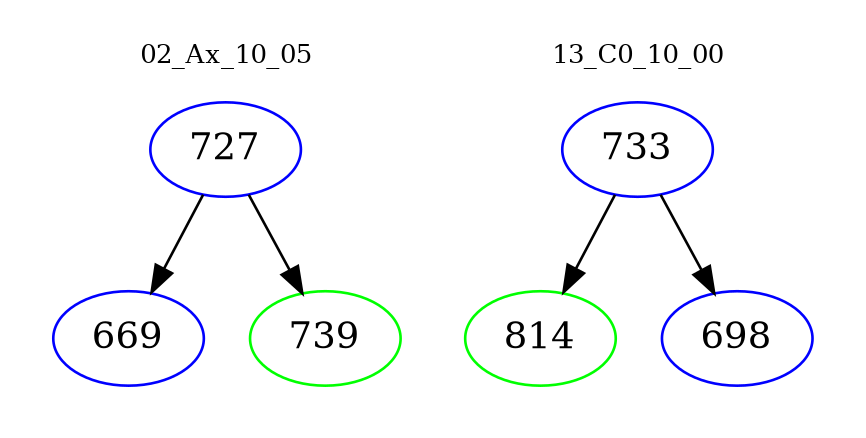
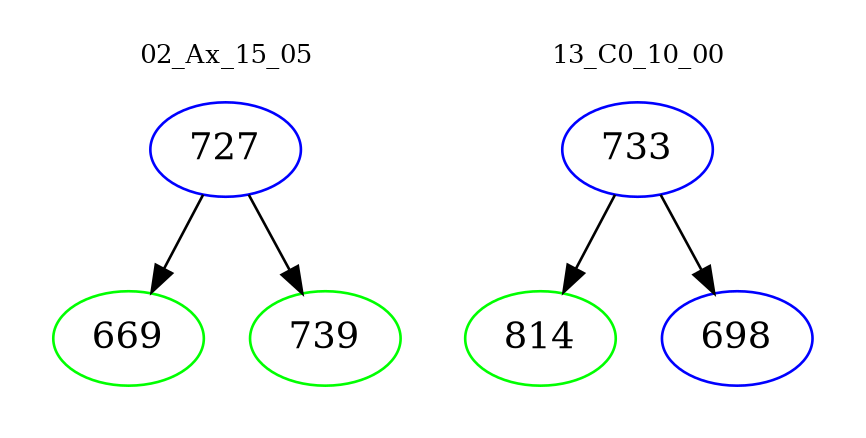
(227, 56) -> (227, 56)
(129, 338) -> (129, 338)
